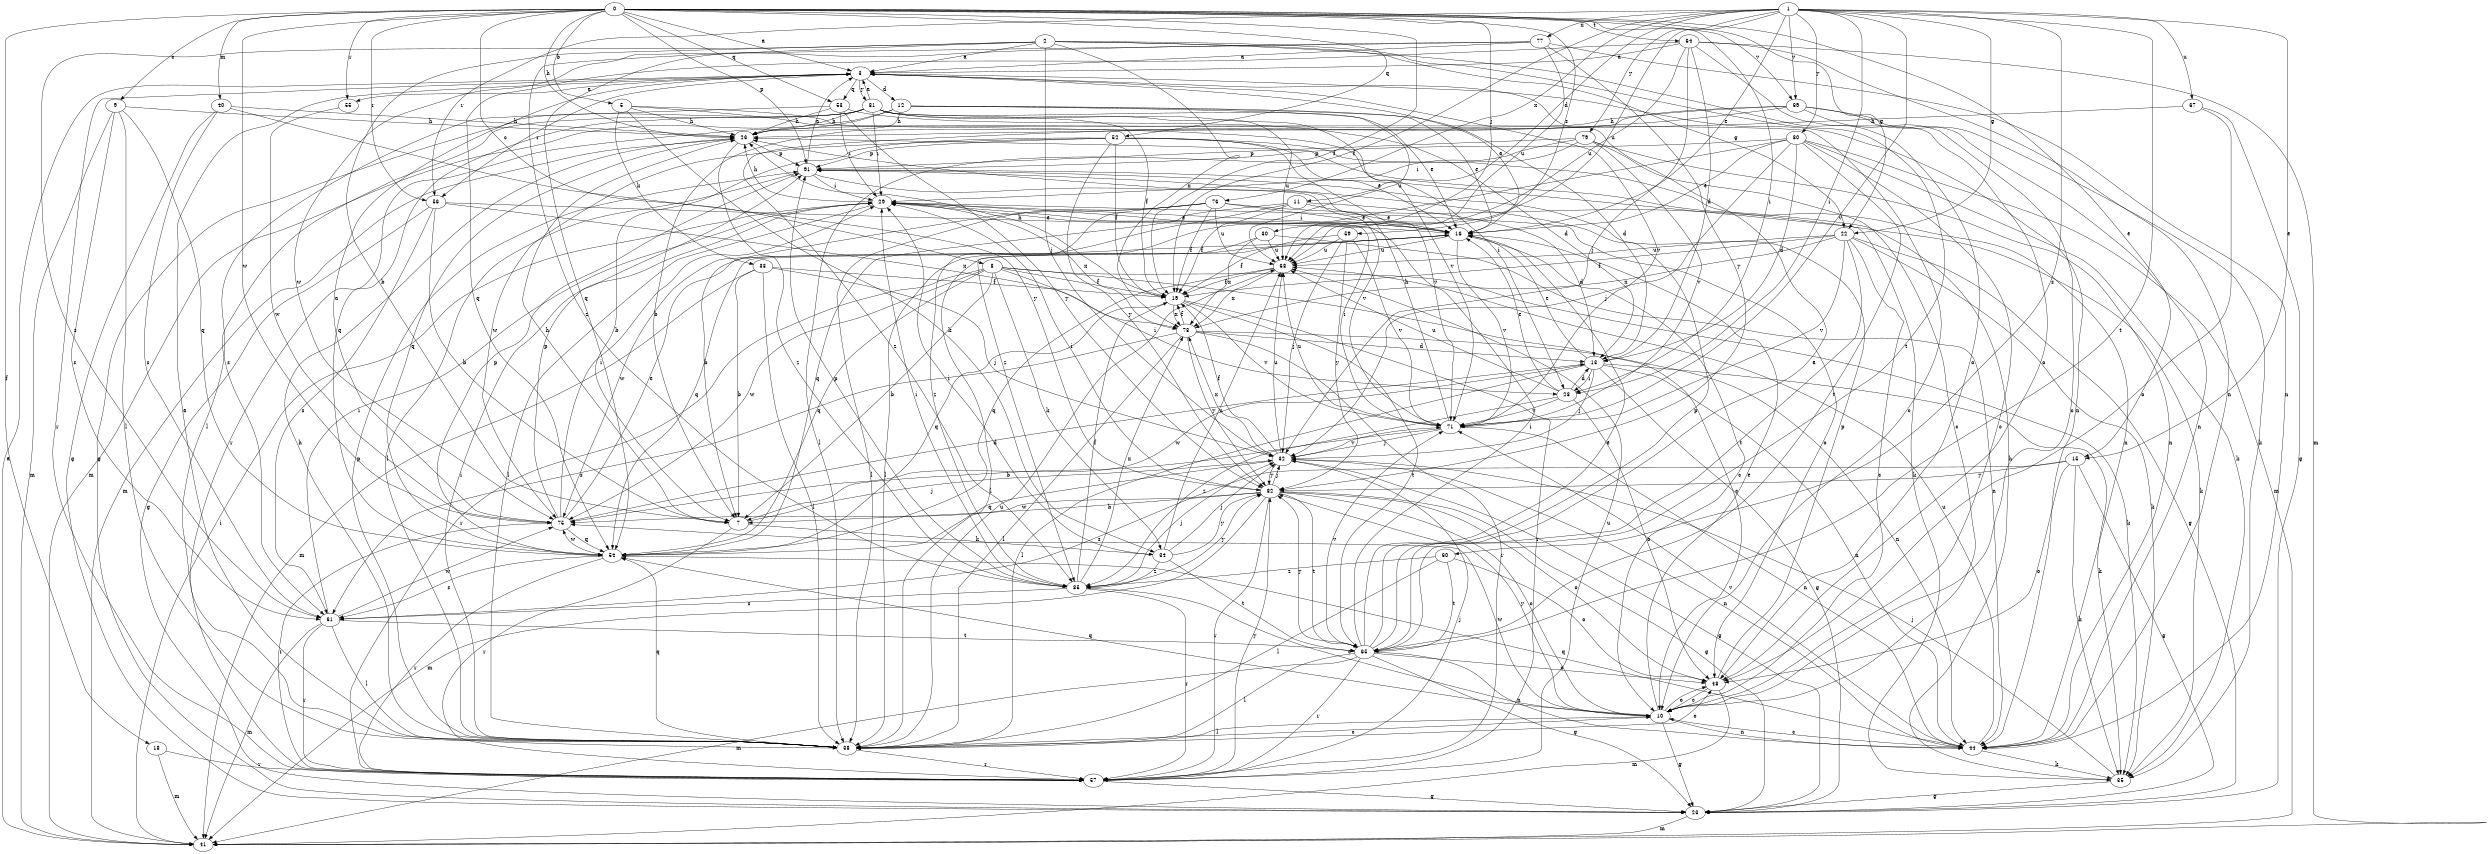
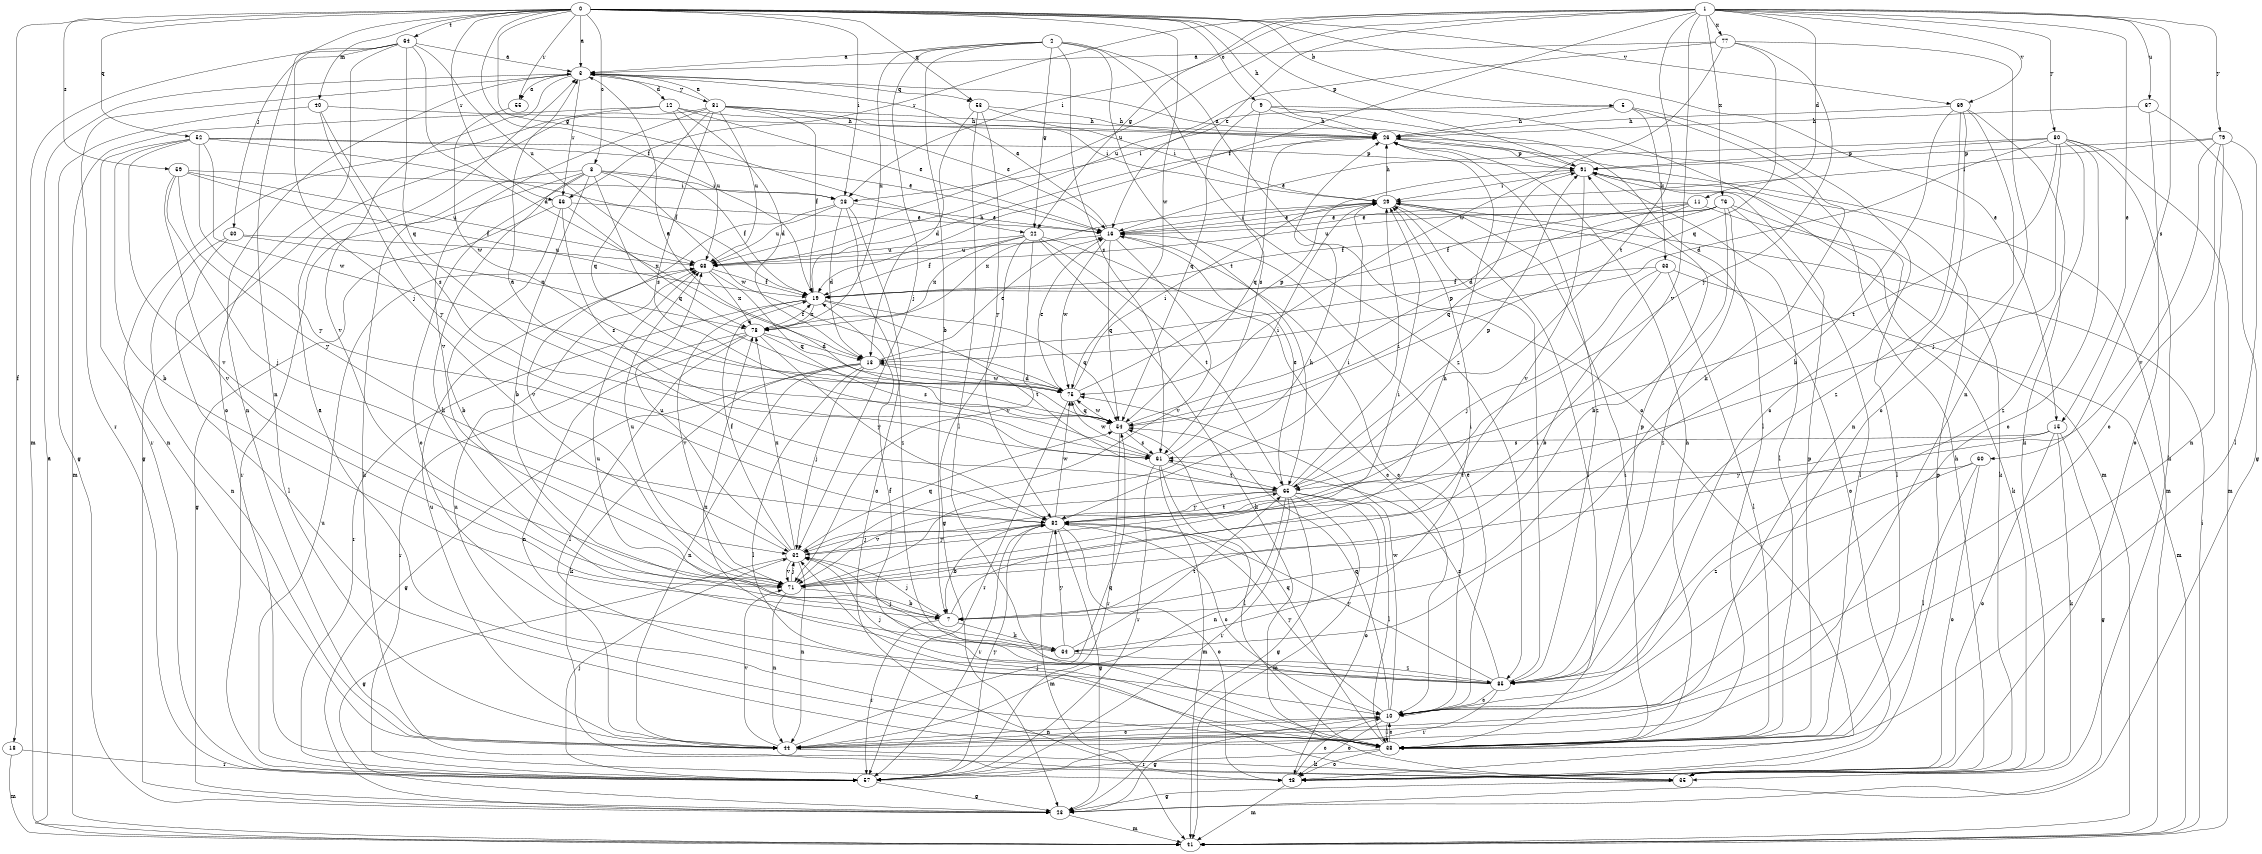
(1586, 380) -> (478, 181)
